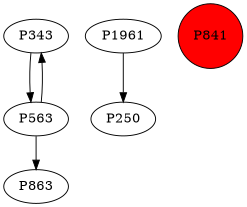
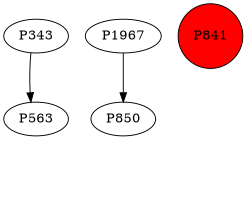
(123, 36) -> (123, 36)
(42, 82) -> none
(123, 119) -> (123, 119)
(36, 187) -> none
